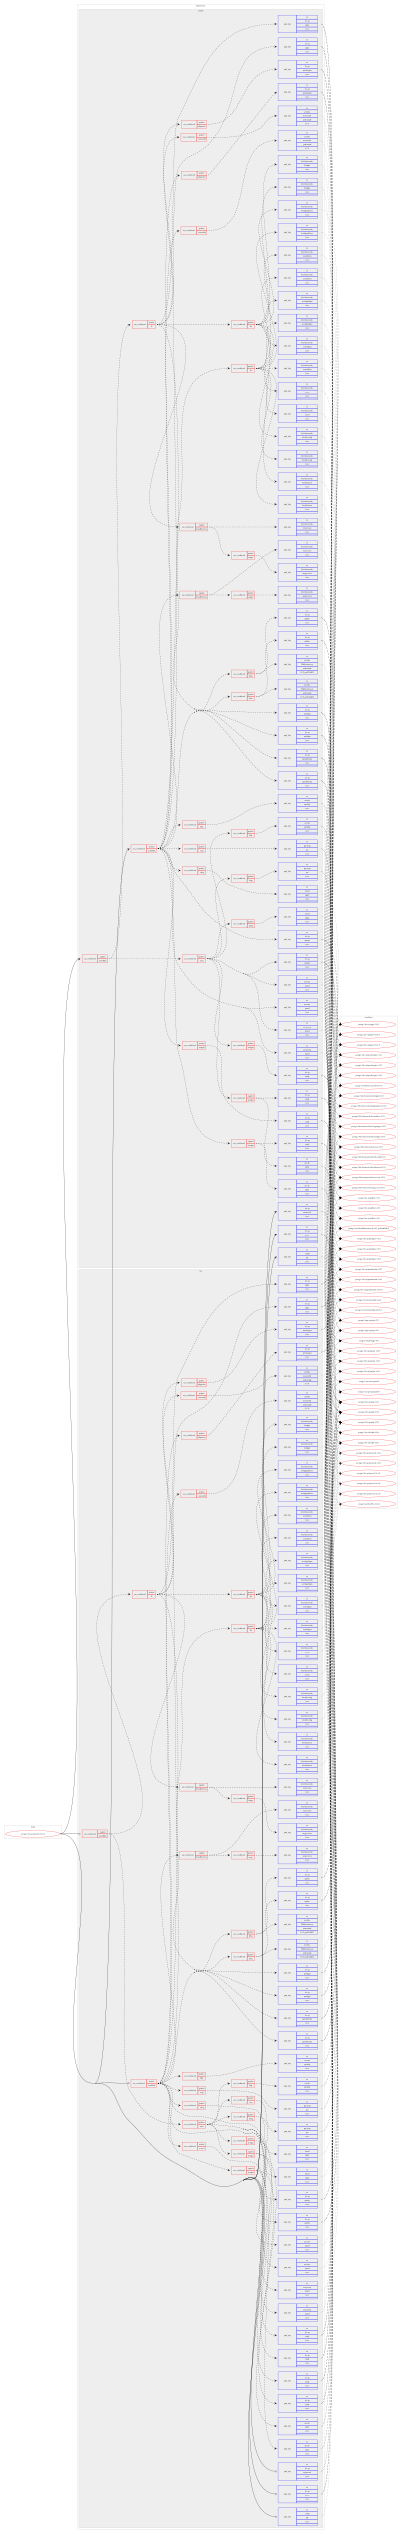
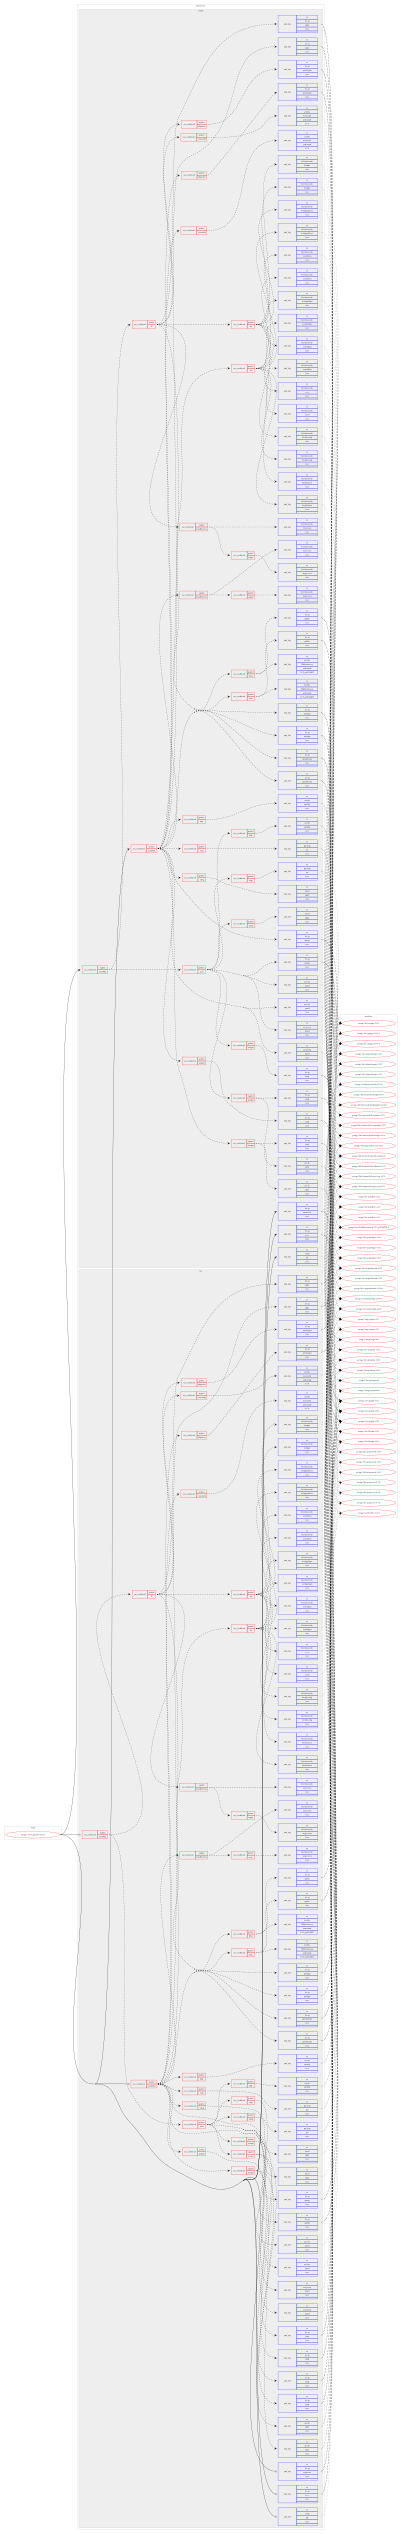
none -> (369, 1462)
